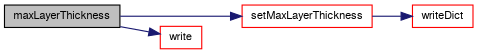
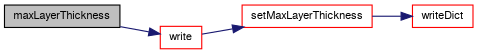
(175, 16) -> (217, 32)
